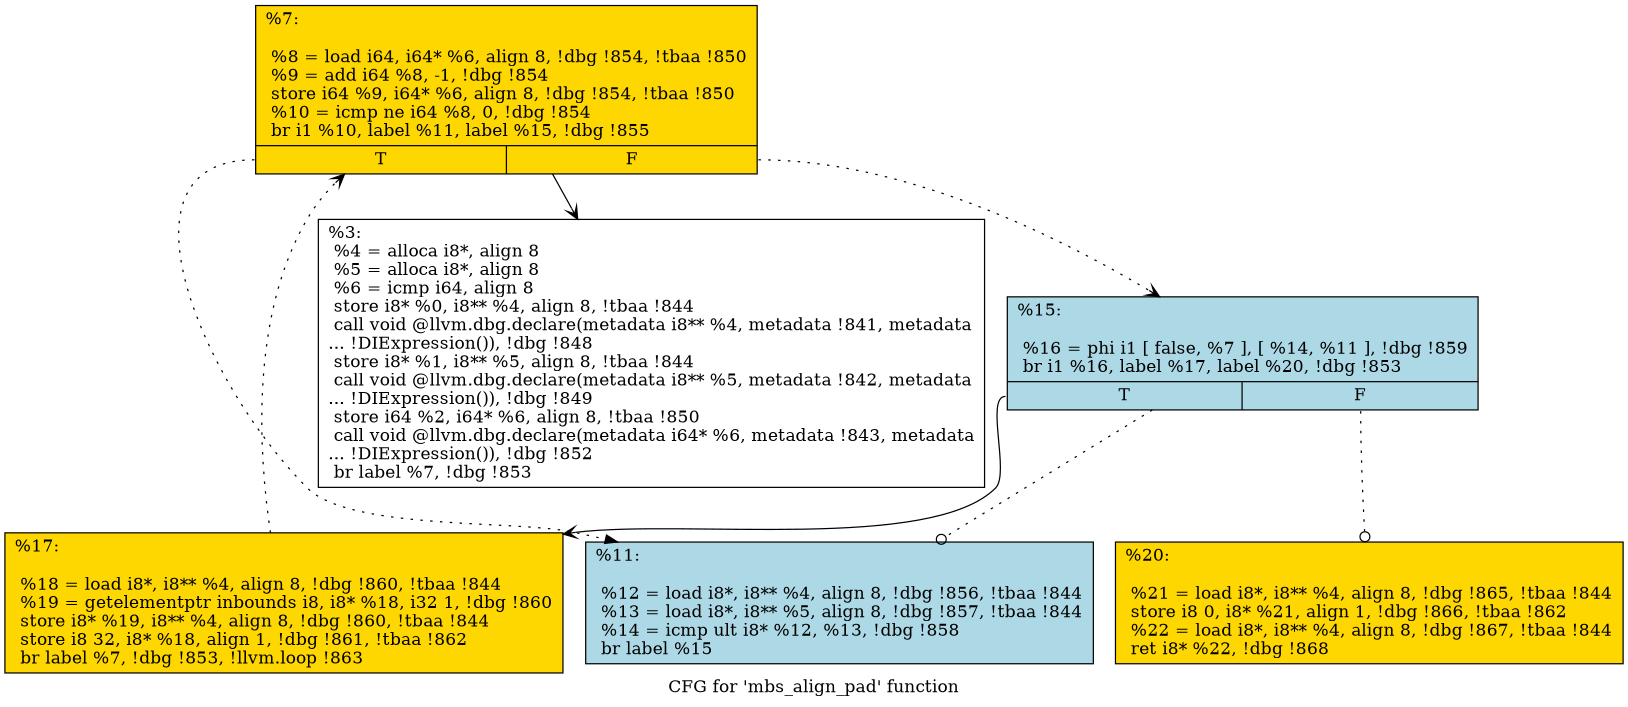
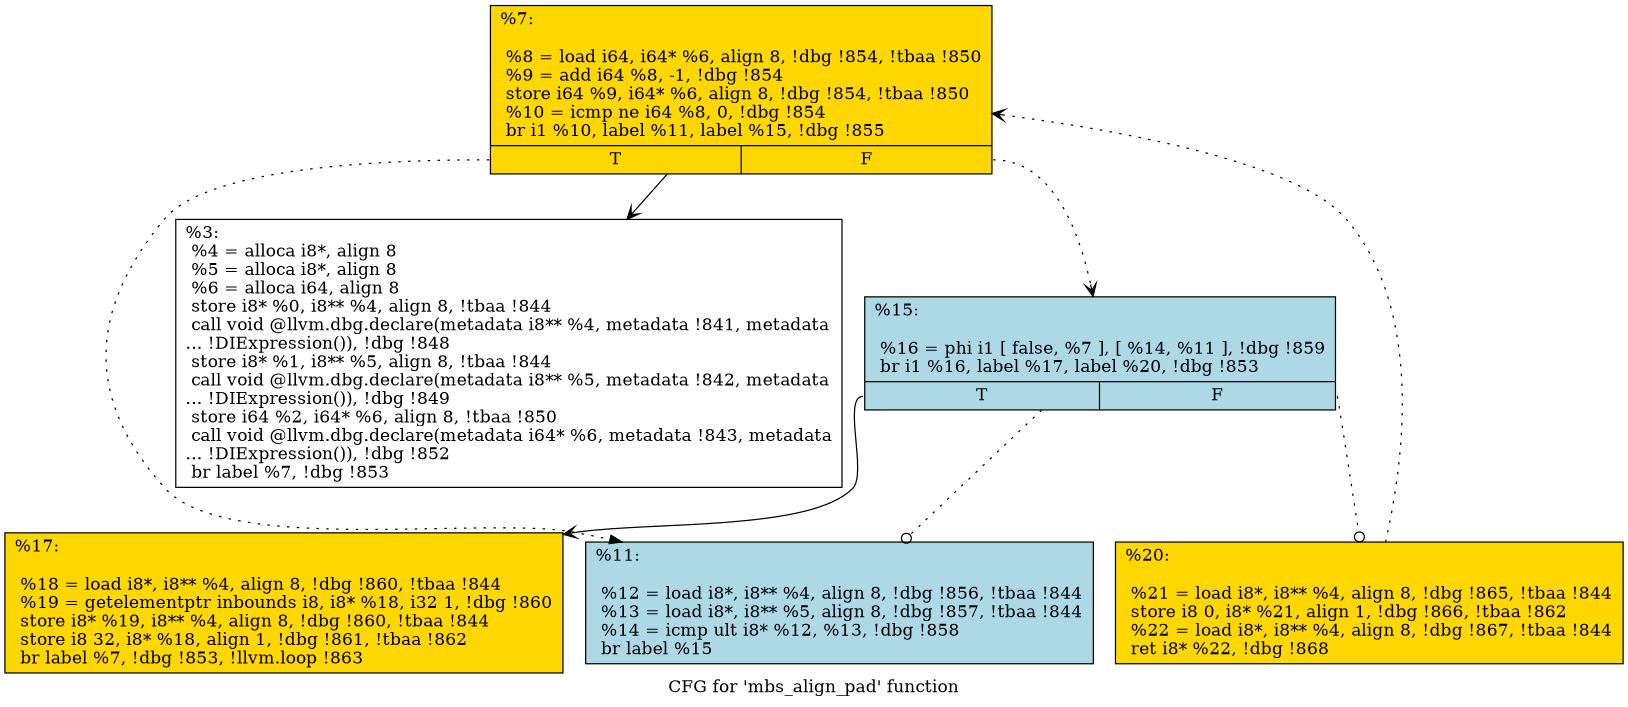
(431, 288) -> (293, 288)
(266, 350) -> (1336, 211)
